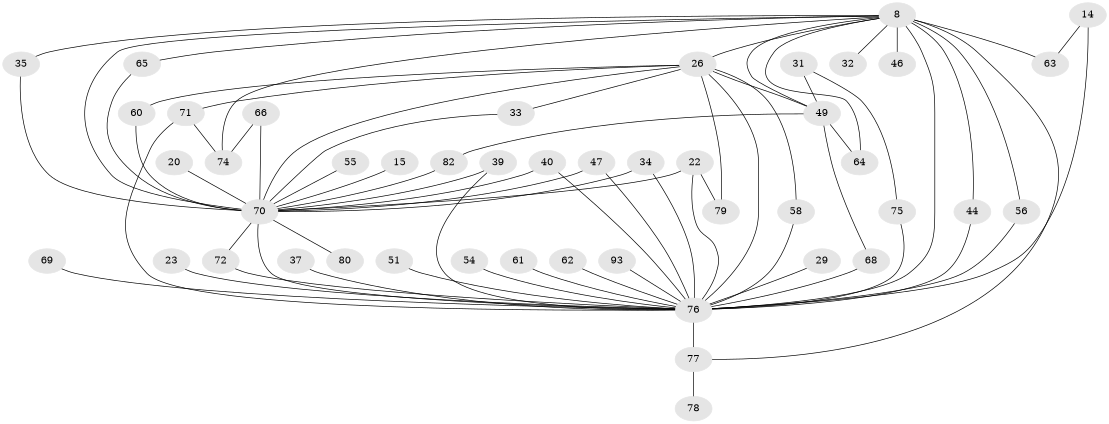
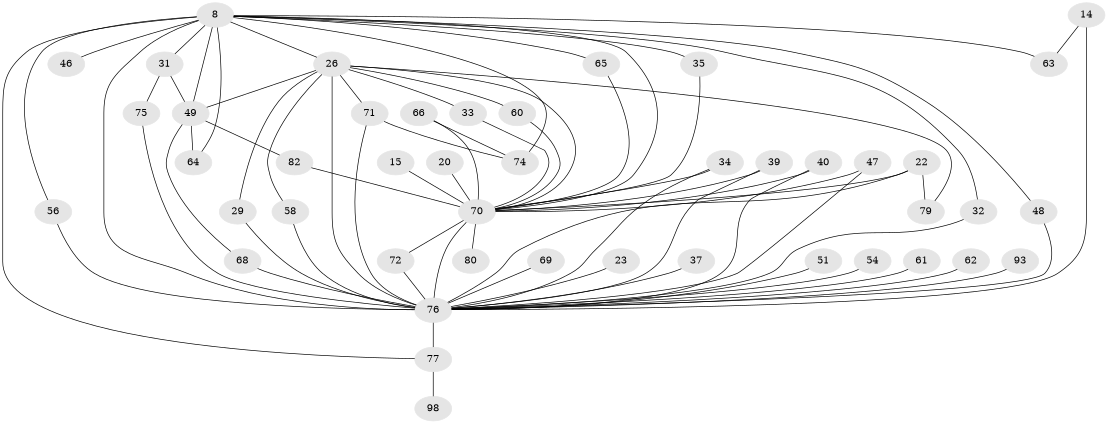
none -> (190, 40)
none -> (264, 126)
(351, 163) -> none
(972, 212) -> (1039, 212)
none -> (753, 278)
(694, 409) -> (433, 409)
